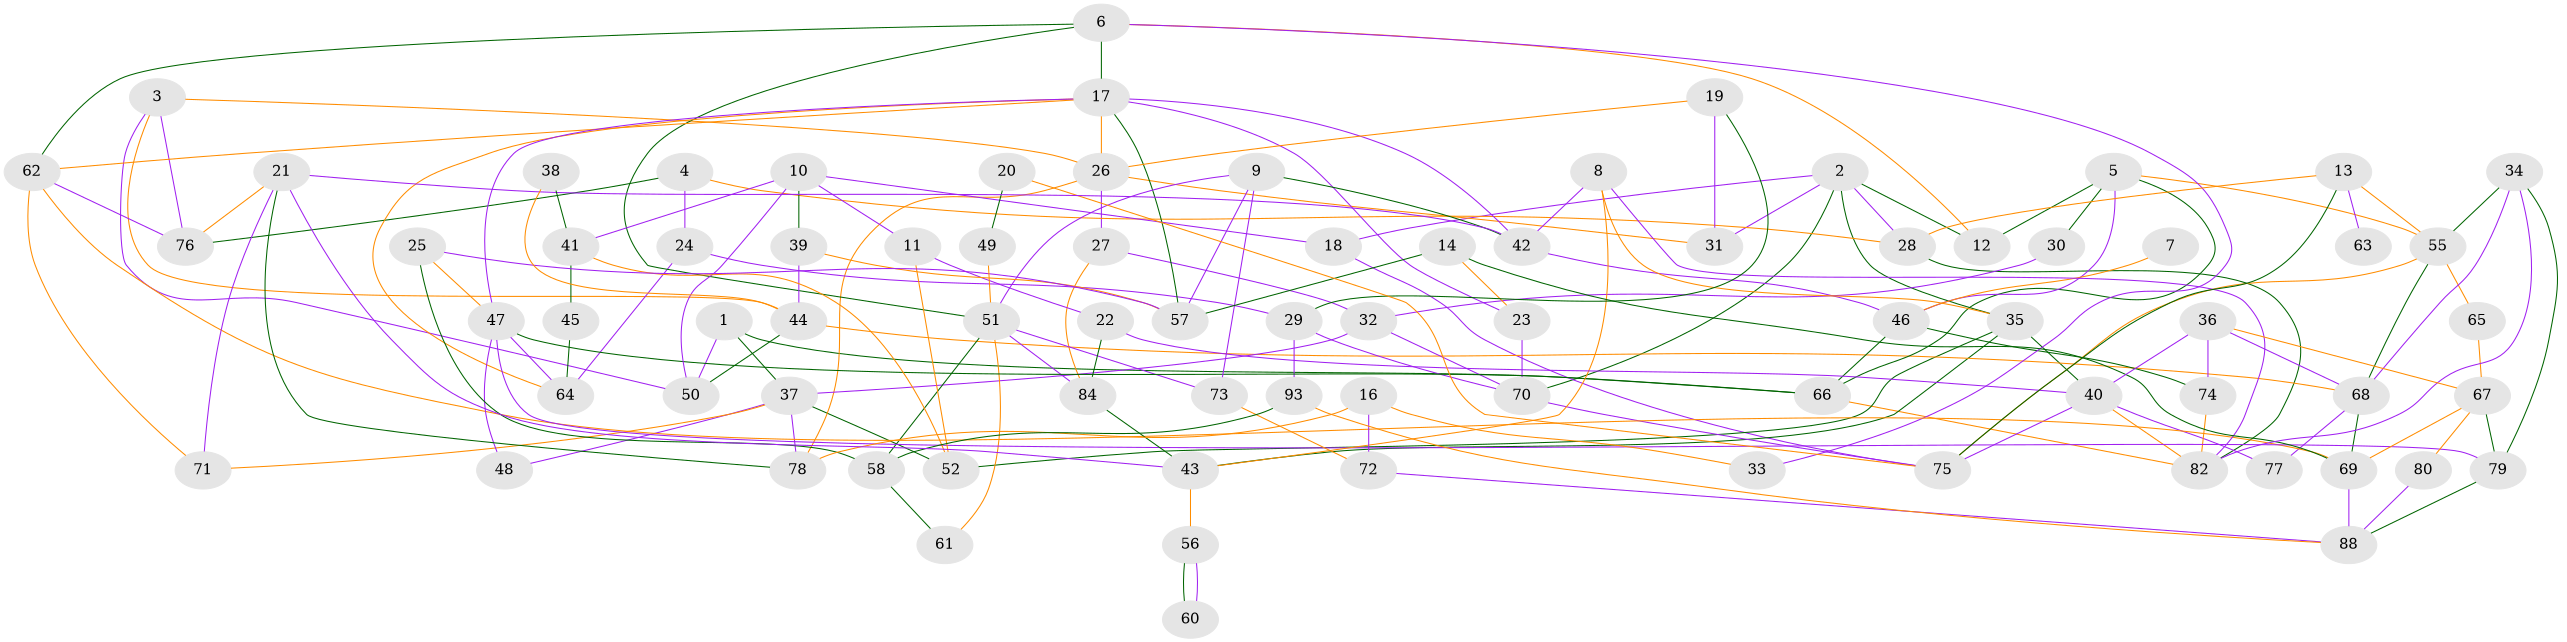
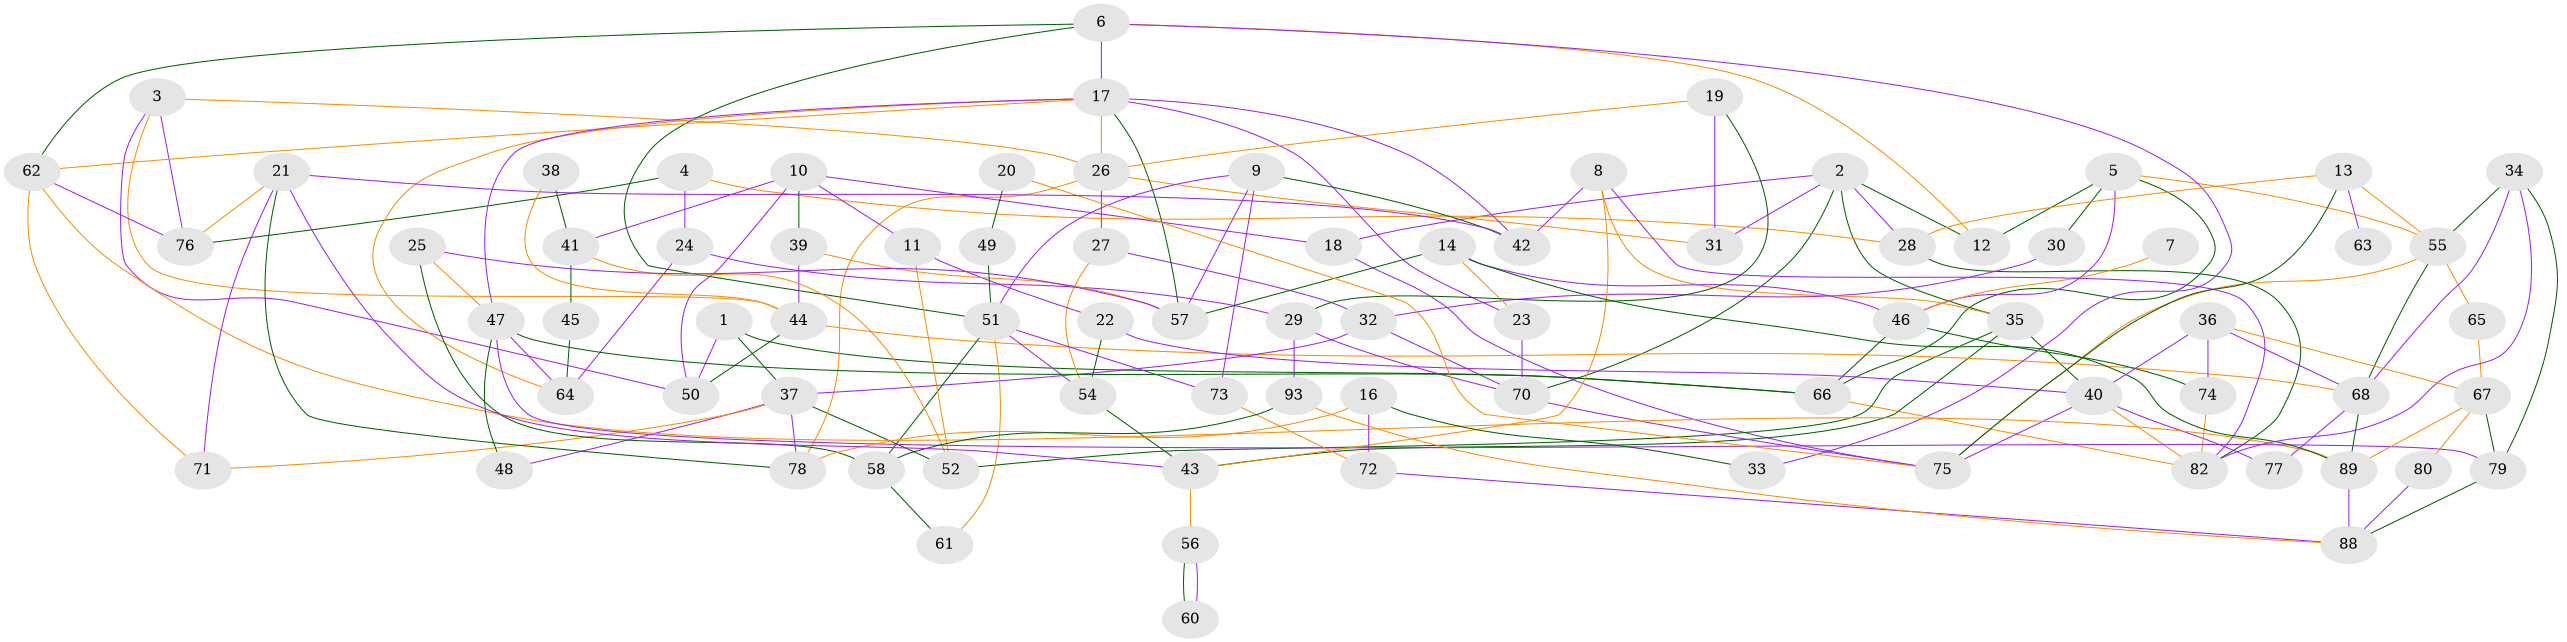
(1101, 60) -> (1101, 60)
(1706, 278) -> (1674, 285)
(990, 290) -> (990, 290)
(484, 391) -> (484, 391)
(1088, 396) -> (1088, 396)
(1526, 436) -> (1526, 436)
(2349, 470) -> (2349, 470)
